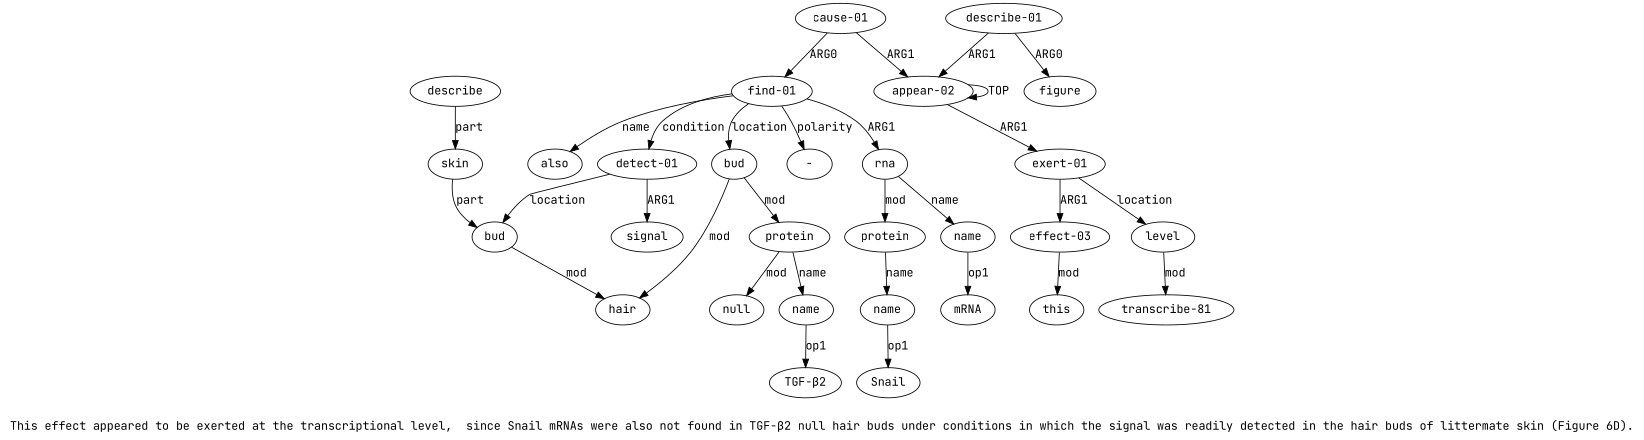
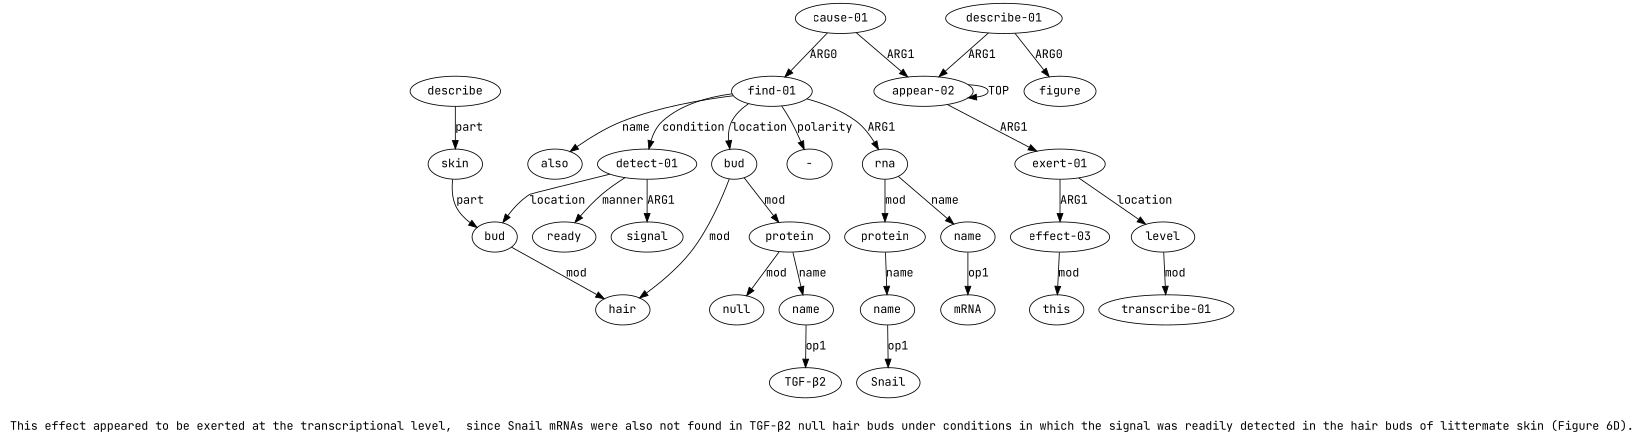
none -> (564, 237)
(1166, 310) -> (1166, 310)
